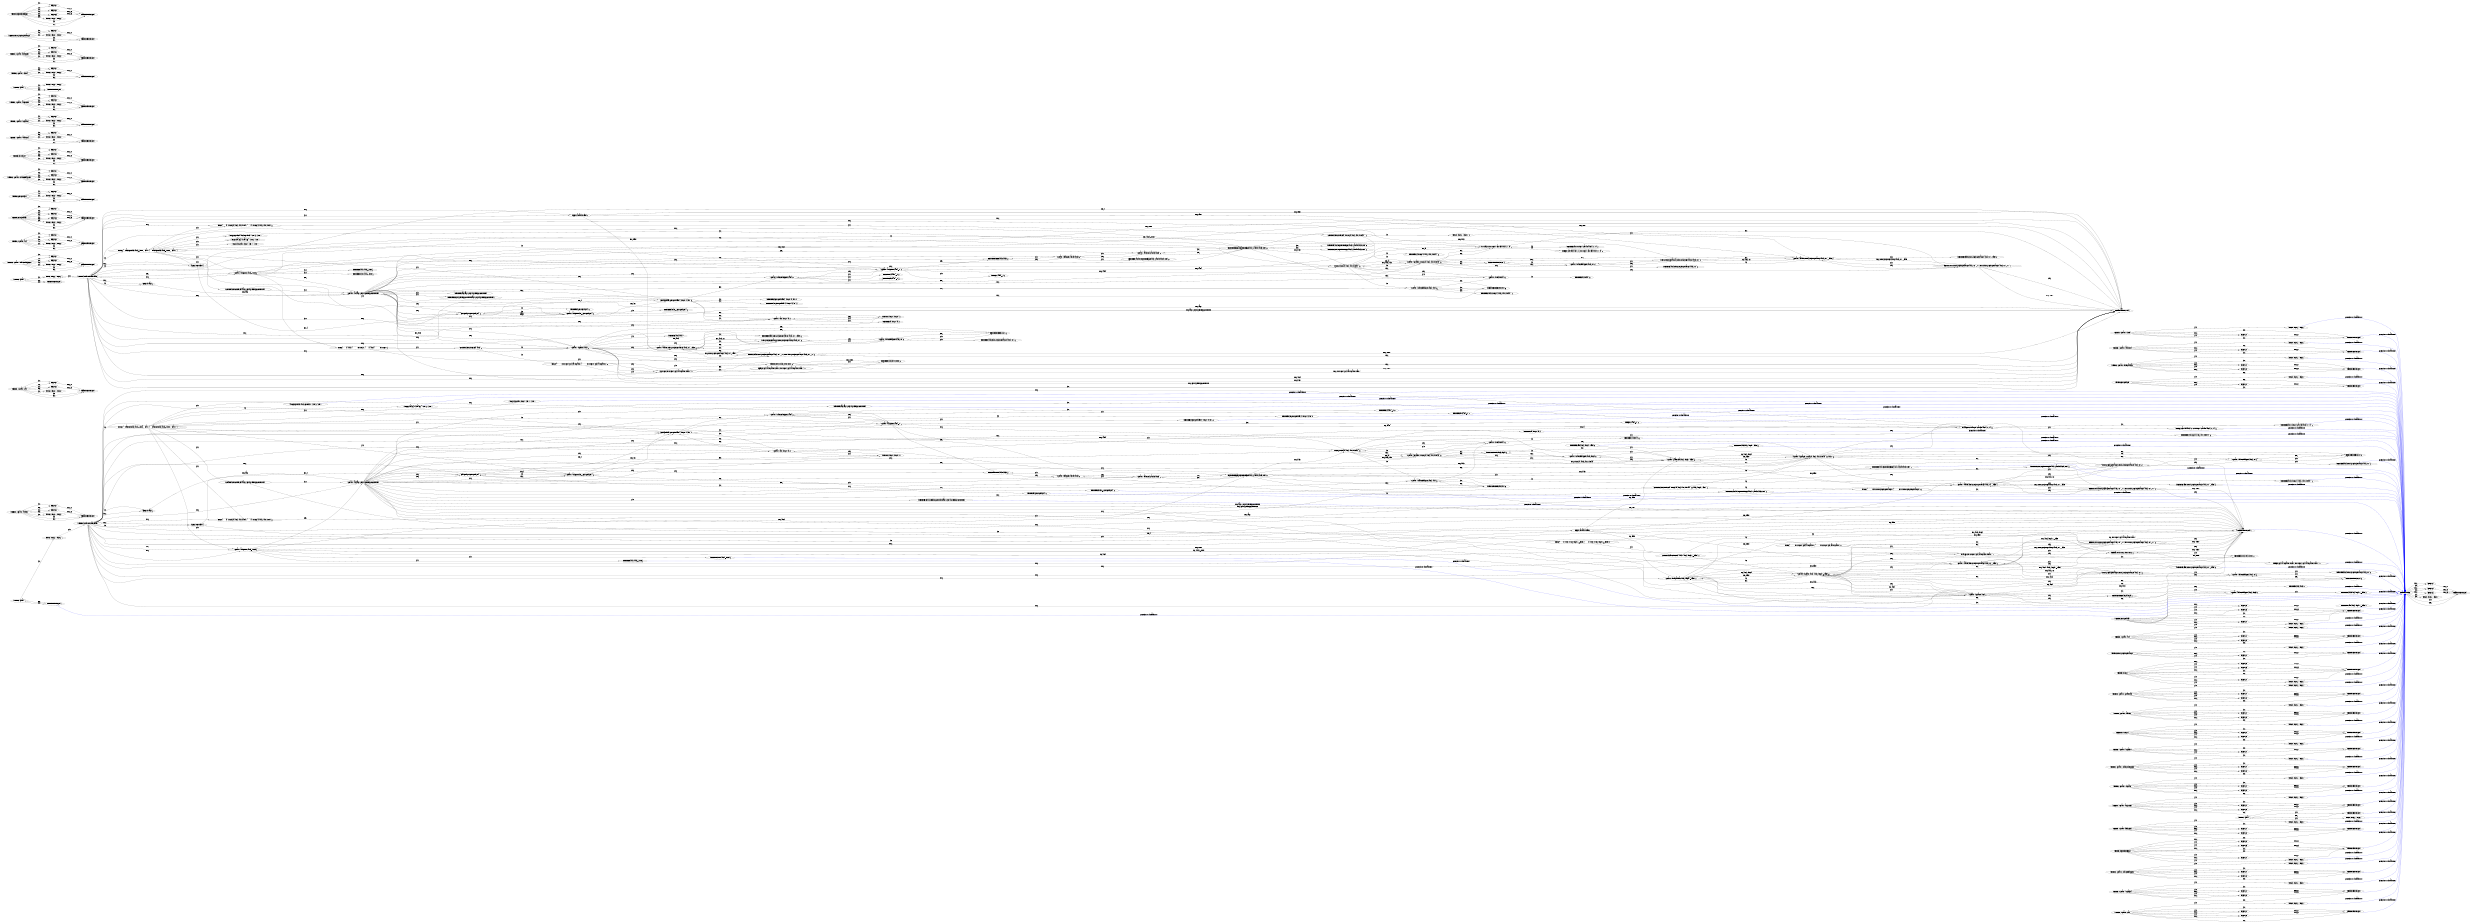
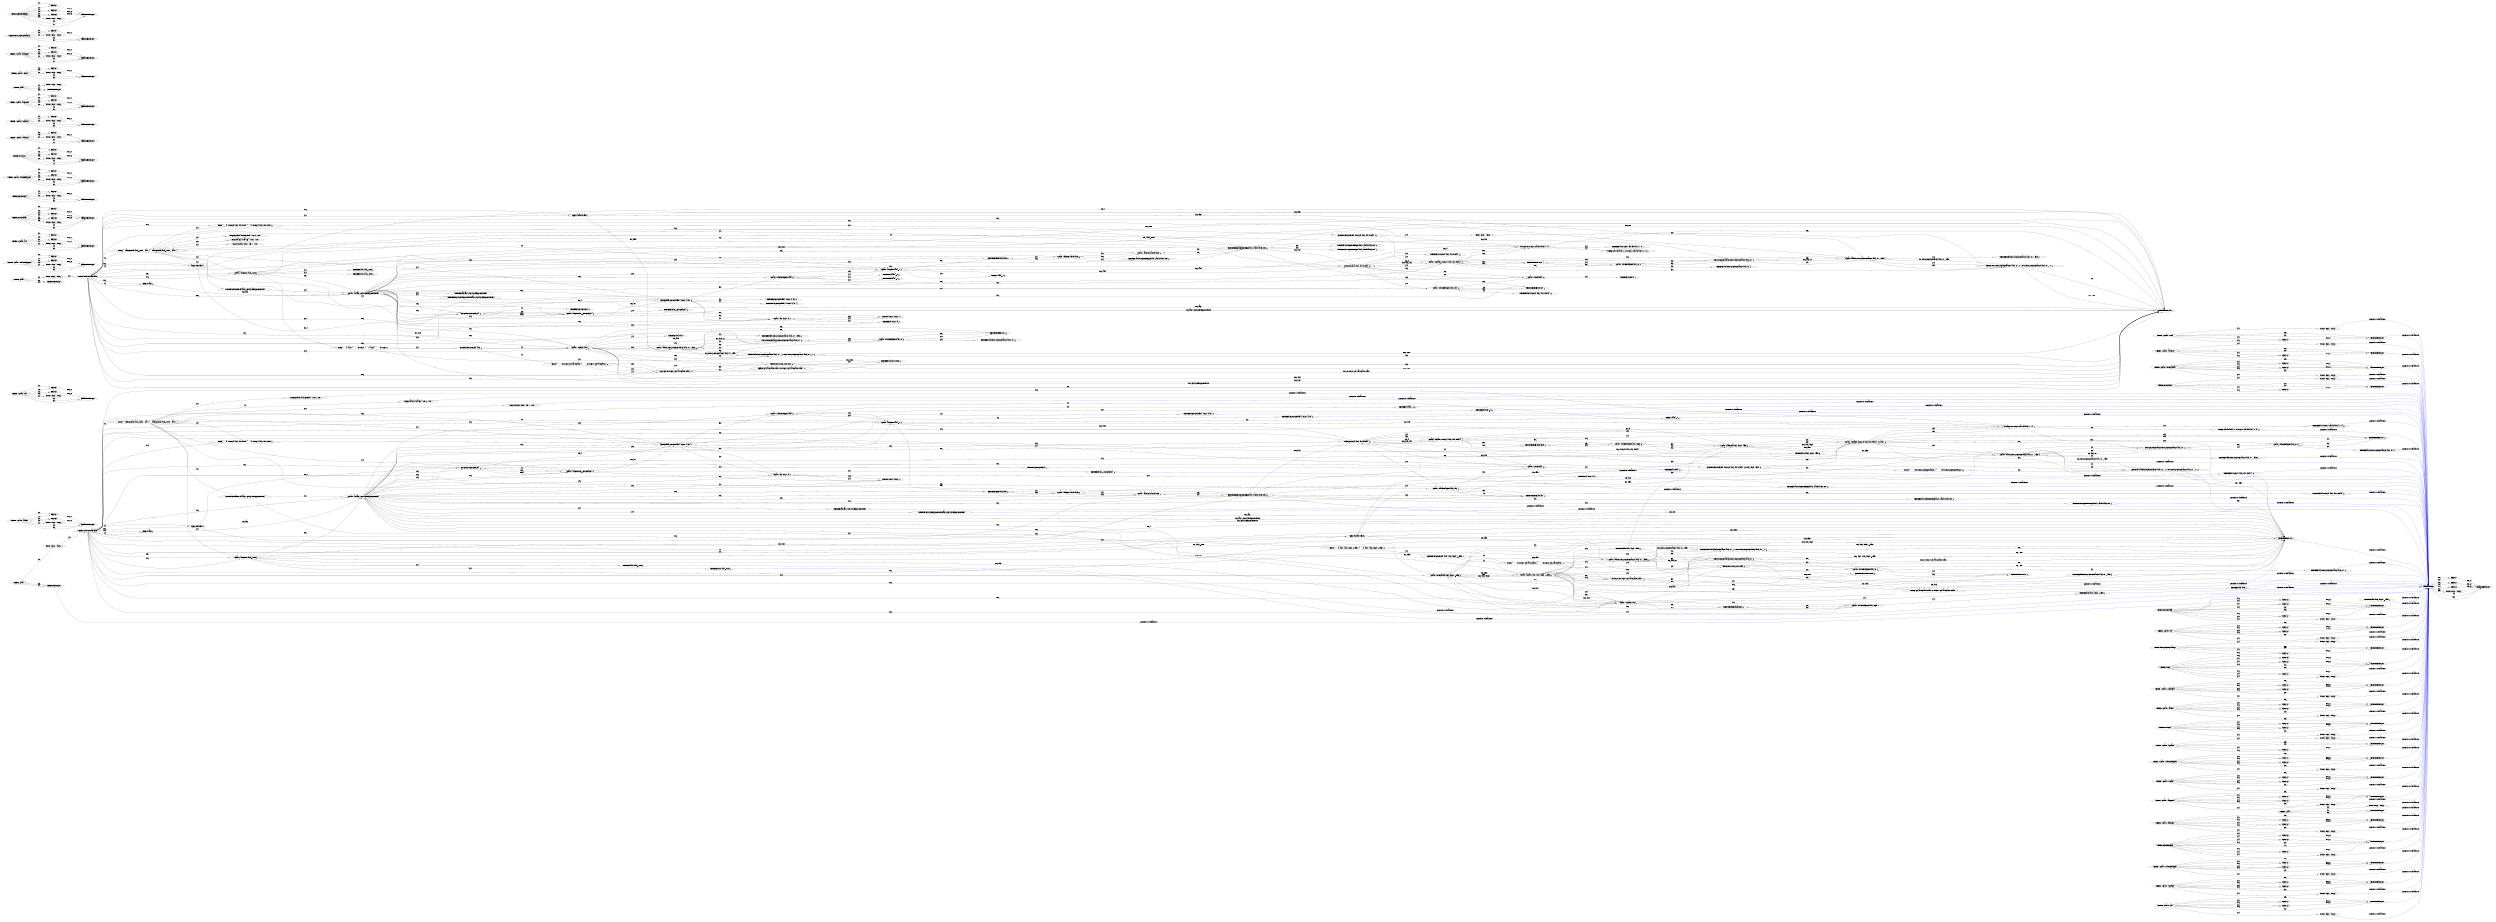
(1754, 580) -> (1575, 552)
